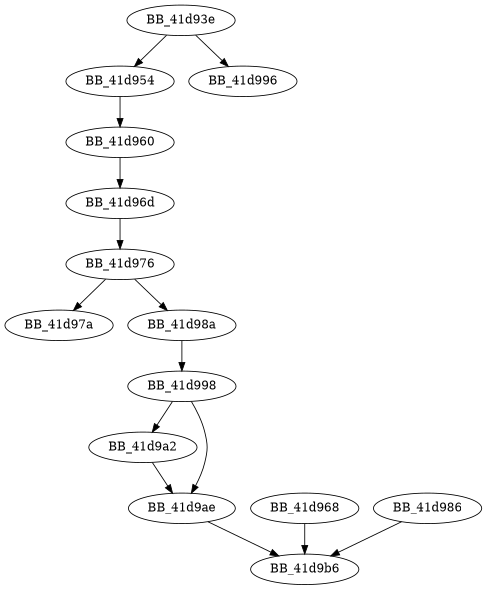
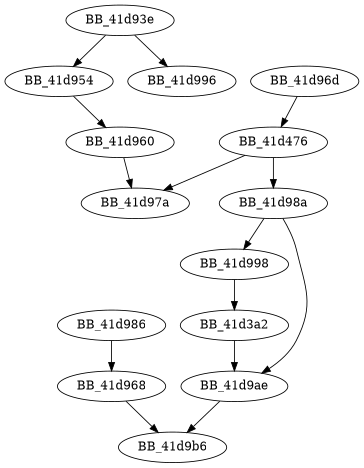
(120, 169) -> (127, 169)
(120, 264) -> (273, 142)
(207, 443) -> (307, 298)
(143, 447) -> (234, 325)
(370, 537) -> (112, 352)
